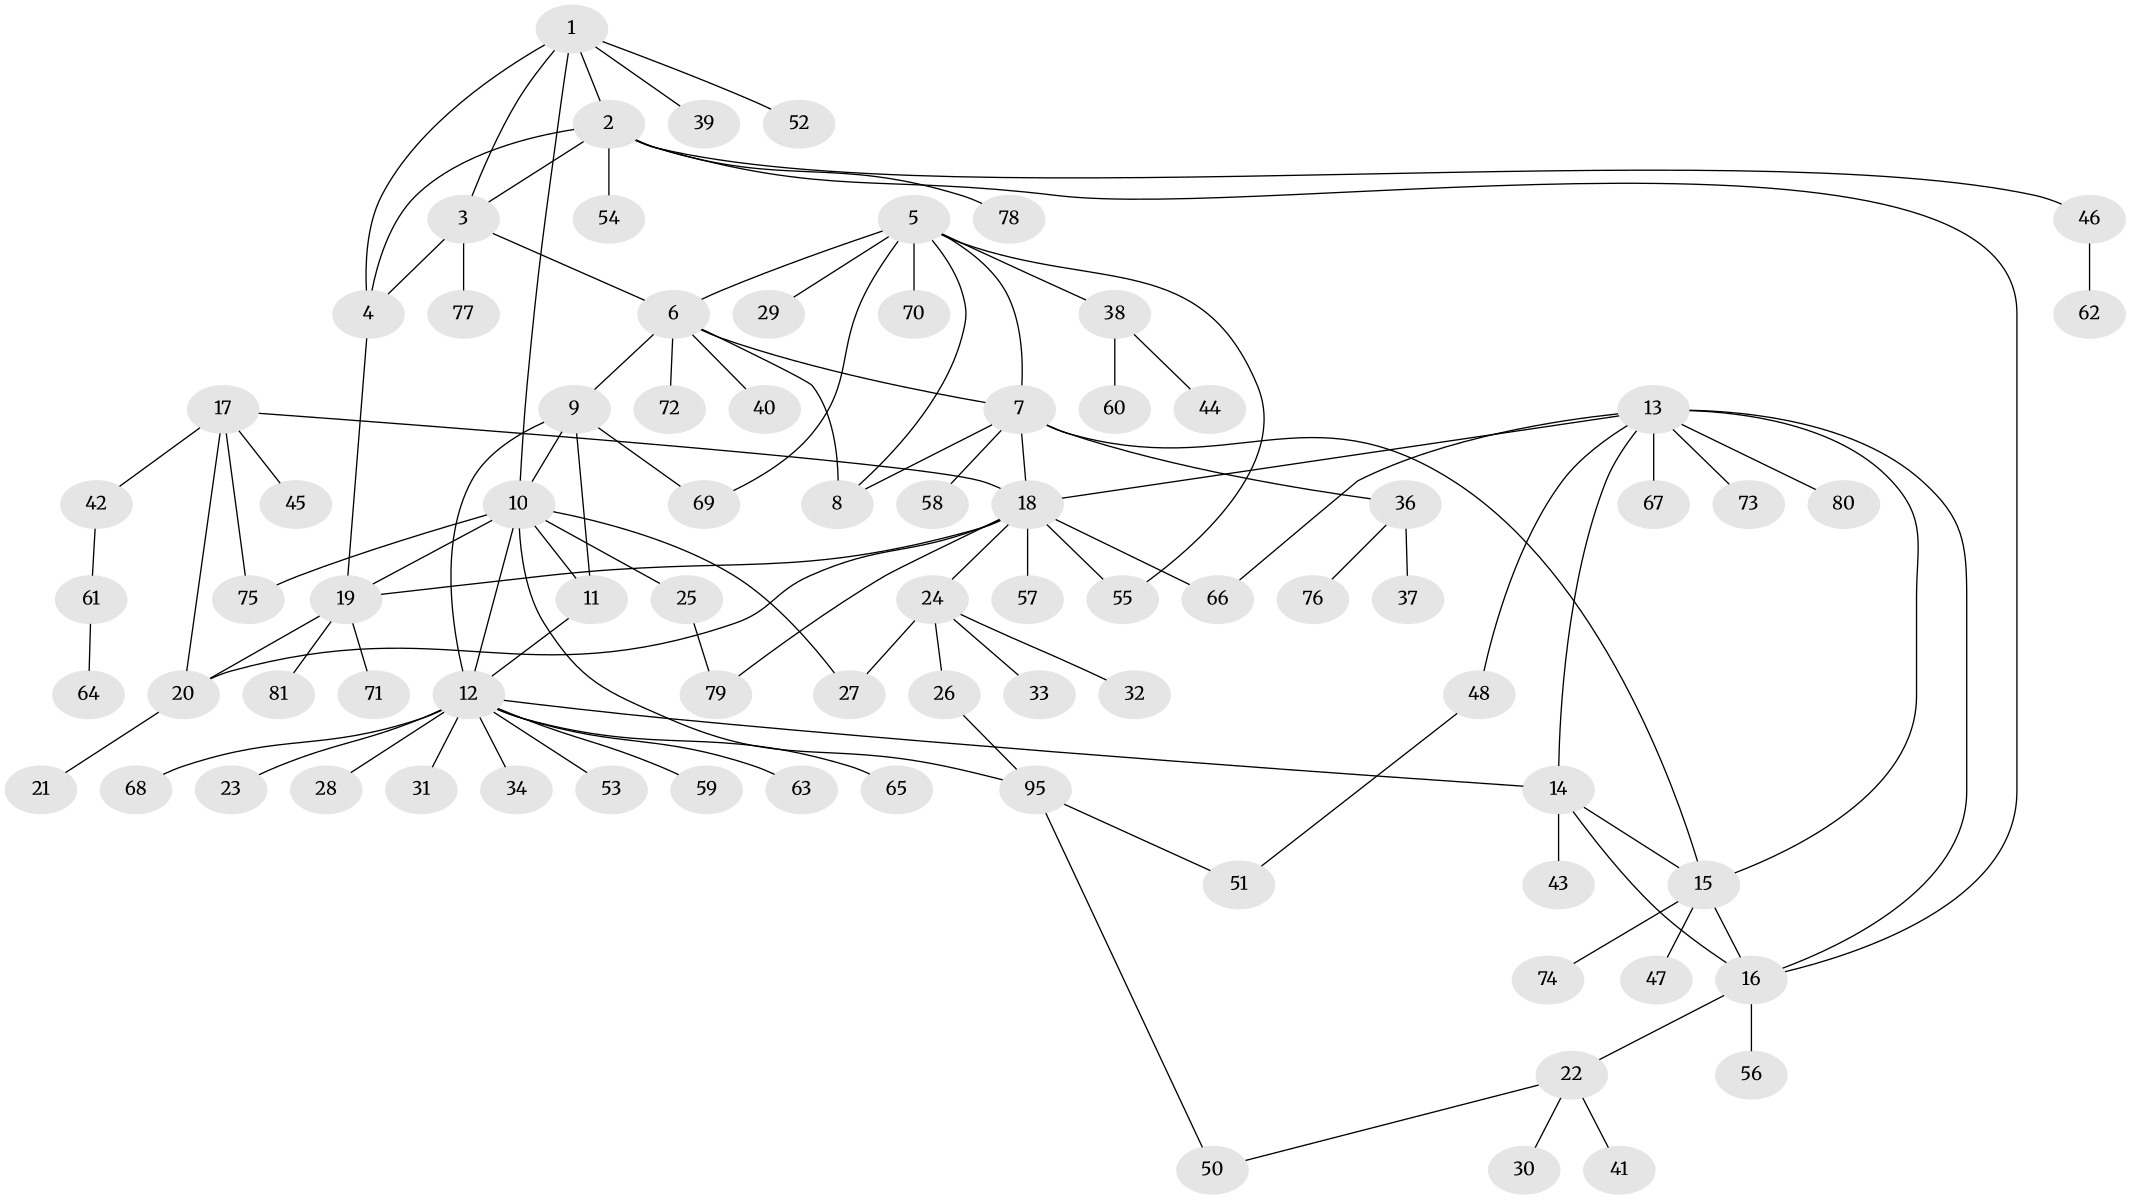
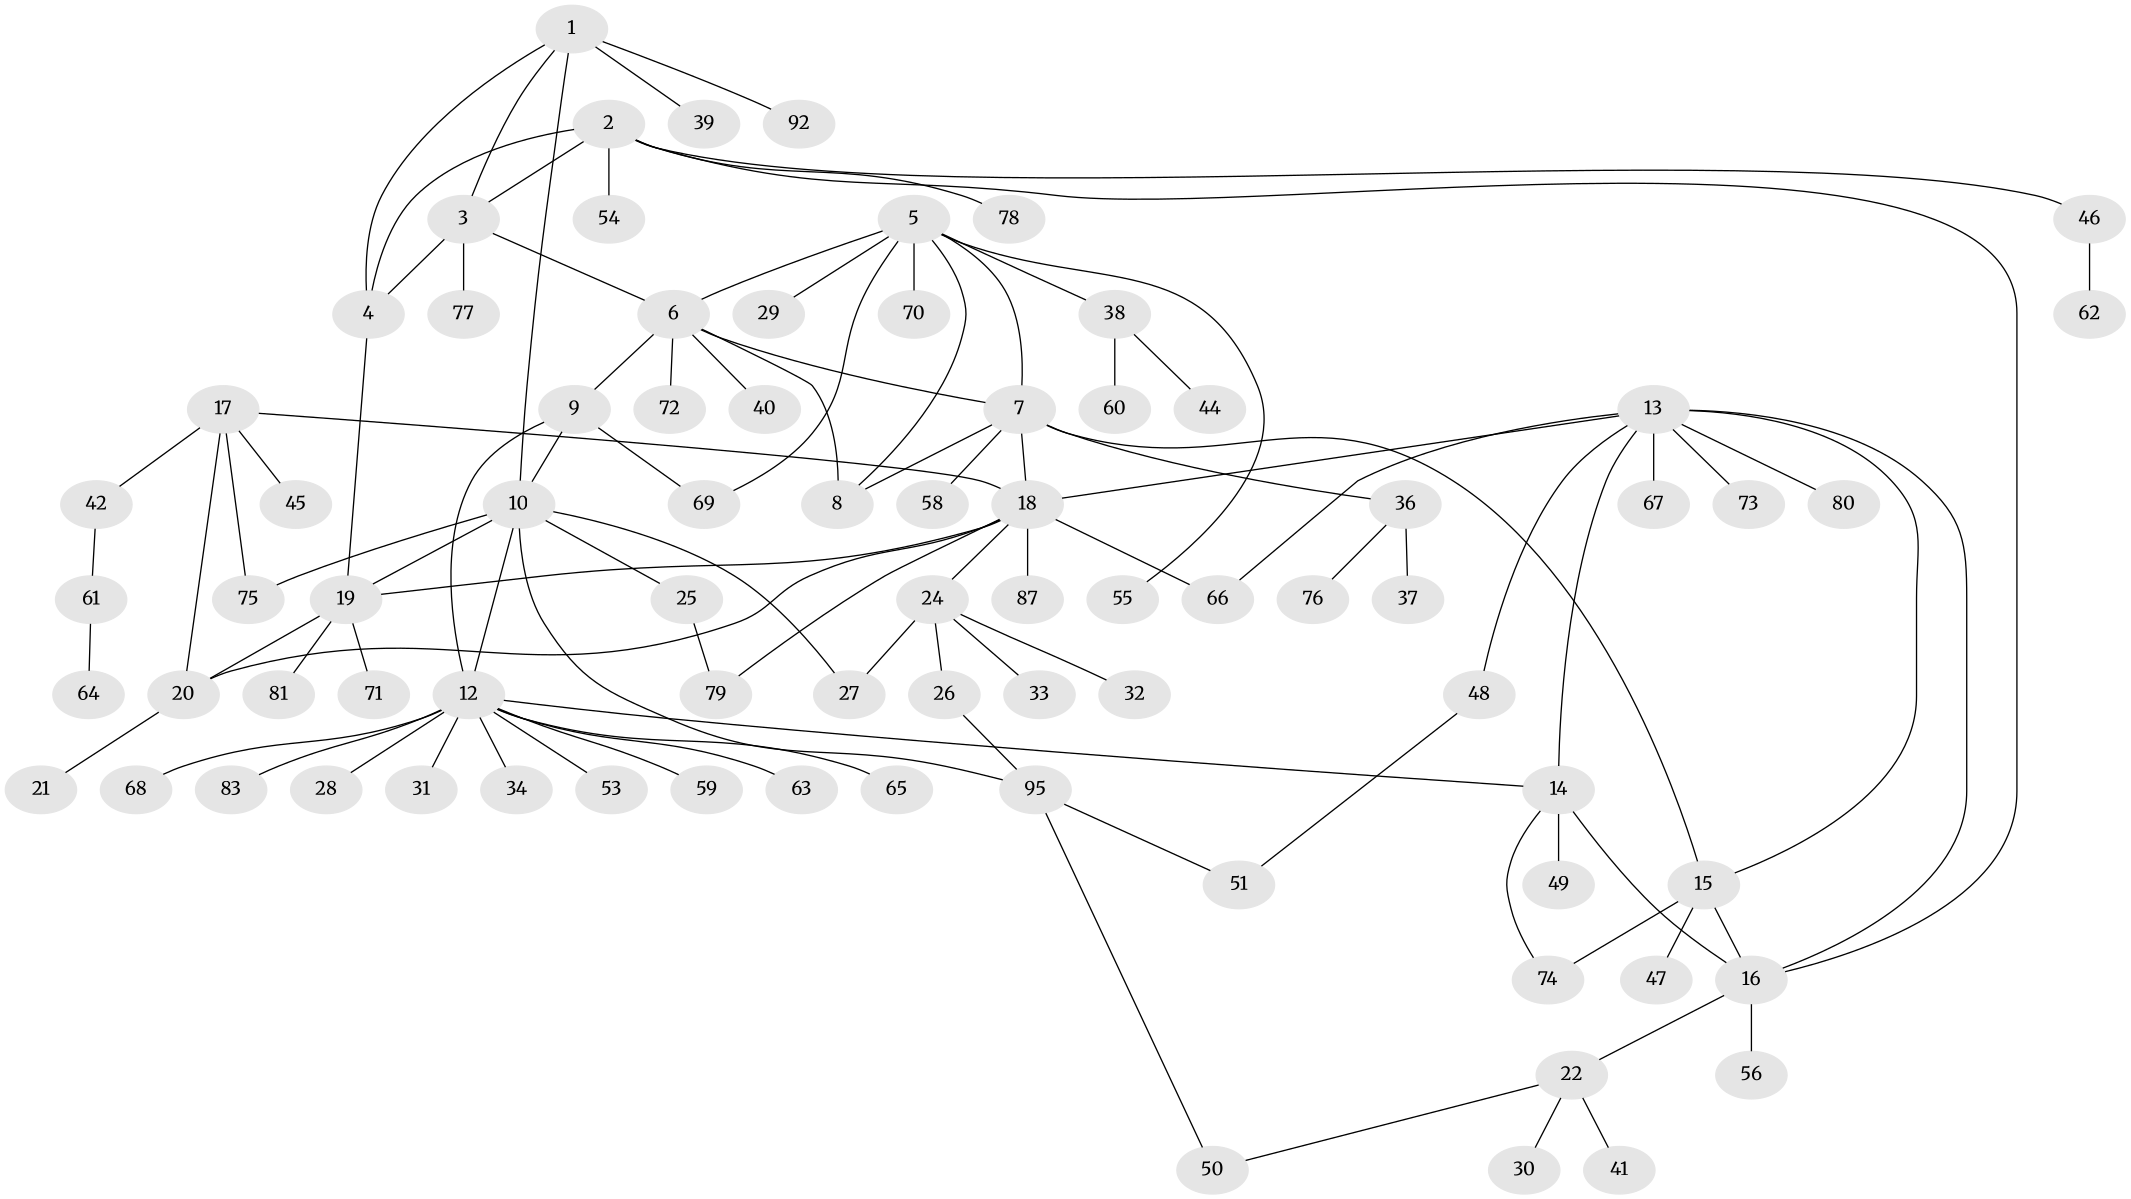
(590, 77) -> none
(799, 124) -> (799, 124)
(1075, 552) -> none
(592, 600) -> none
(1028, 600) -> (1028, 600)
(231, 790) -> (231, 790)
(1631, 837) -> (1507, 883)
(1559, 885) -> (1559, 885)
